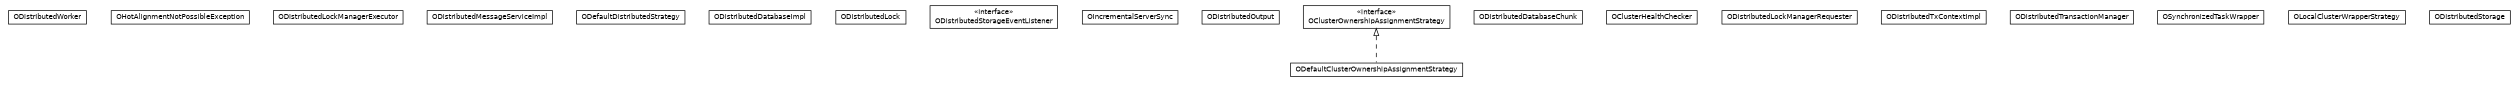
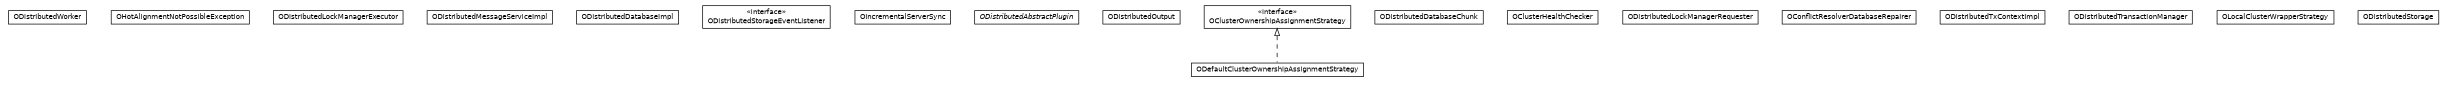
(630, 17) -> none
(871, 17) -> none
none -> (1026, 17)
none -> (1849, 17)
(2211, 17) -> none
